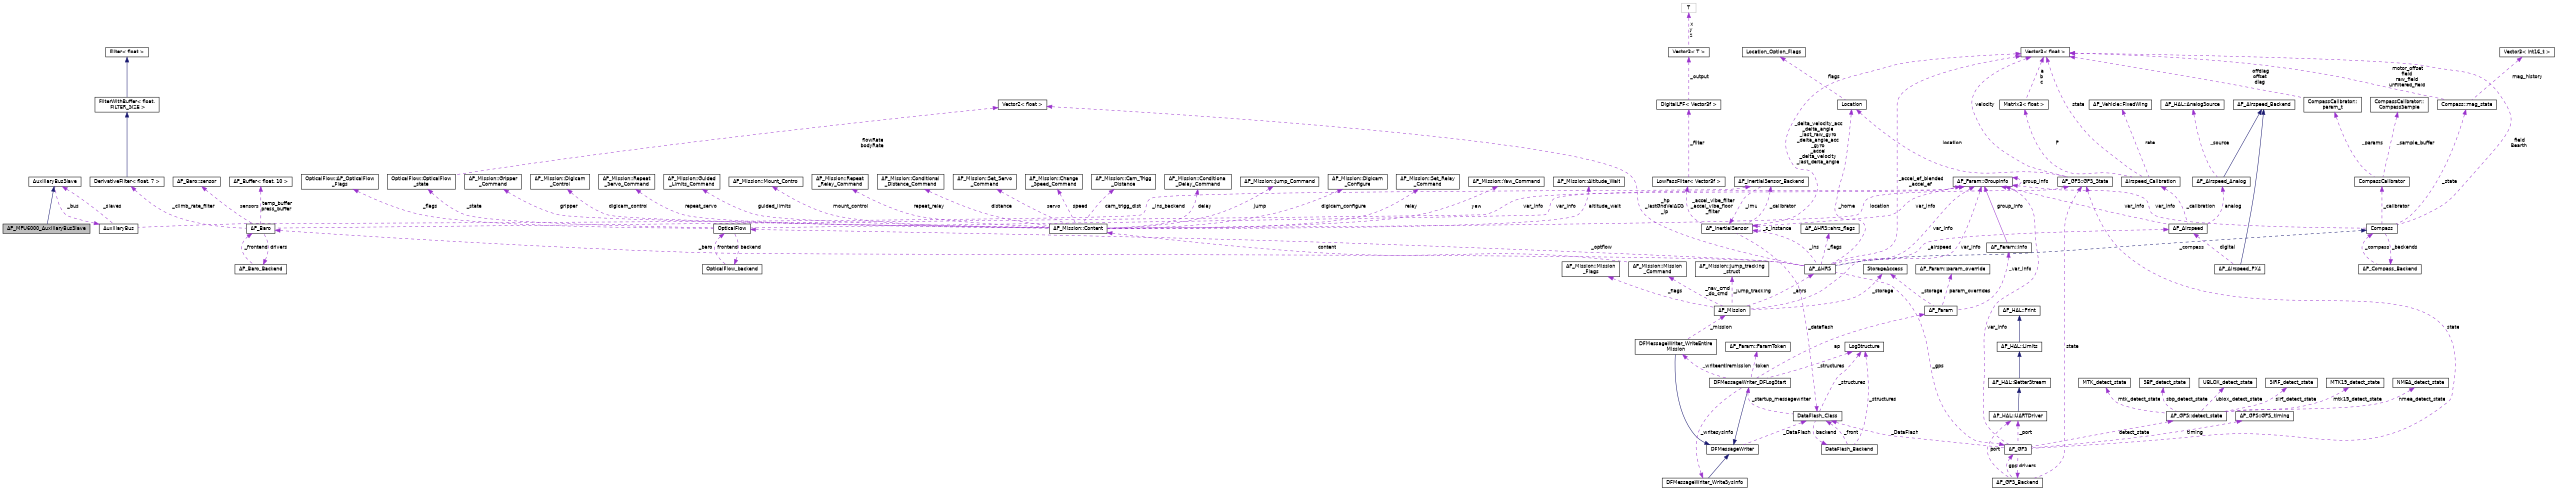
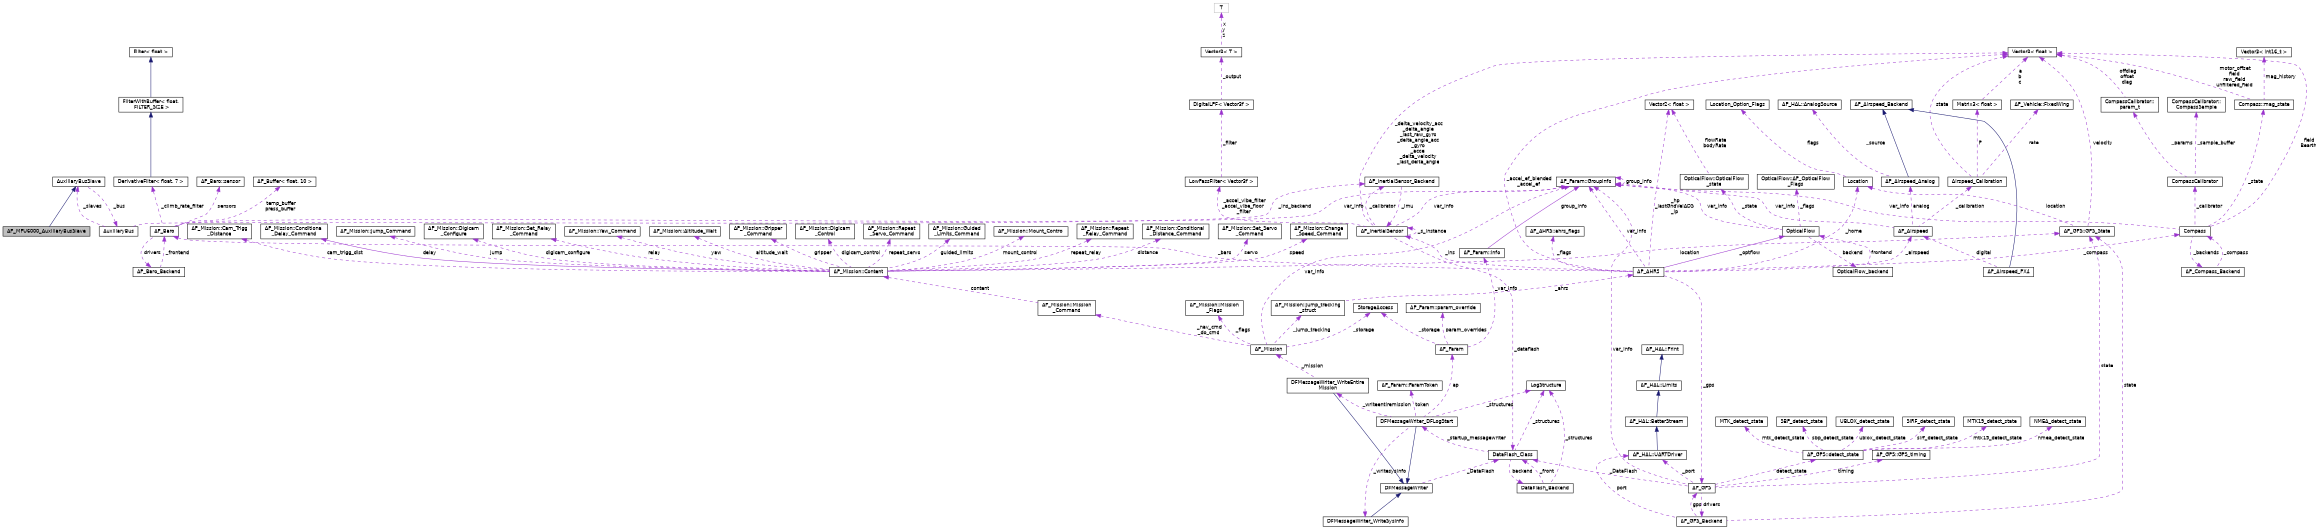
(1159, 224) -> (526, 265)
(1280, 241) -> (1722, 252)
(2098, 248) -> (1920, 262)
(1779, 293) -> (1487, 293)
